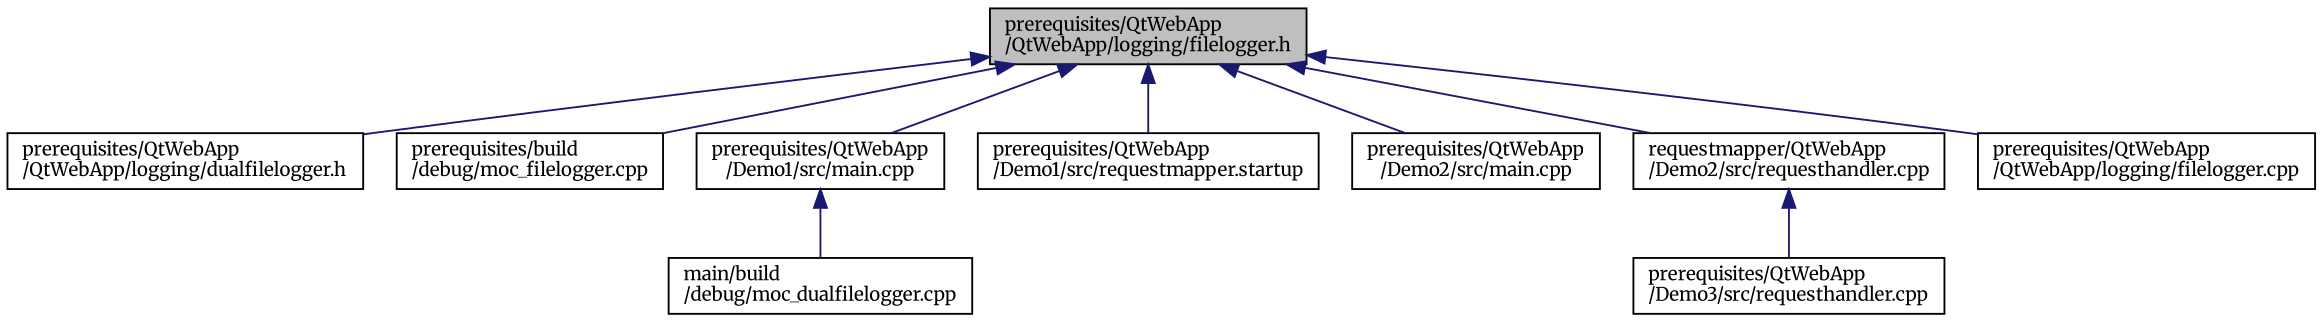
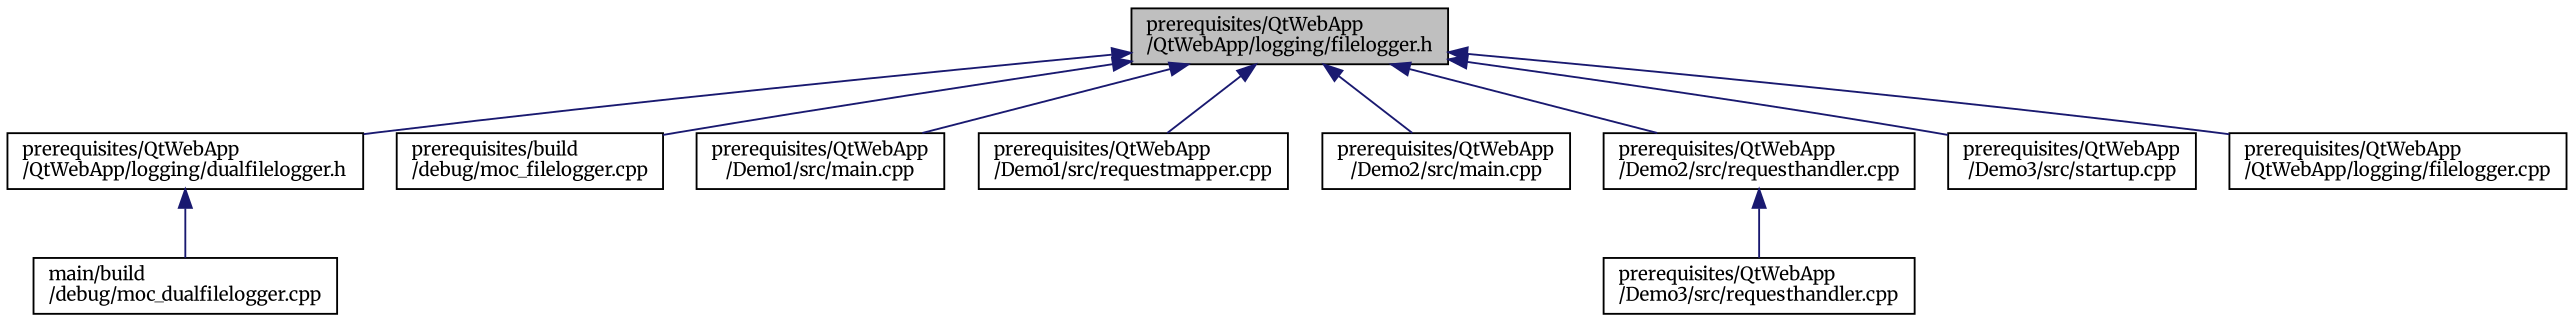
(1148, 161) -> (1133, 161)
(1789, 161) -> (1759, 161)
none -> (2072, 161)
(820, 233) -> (185, 233)
